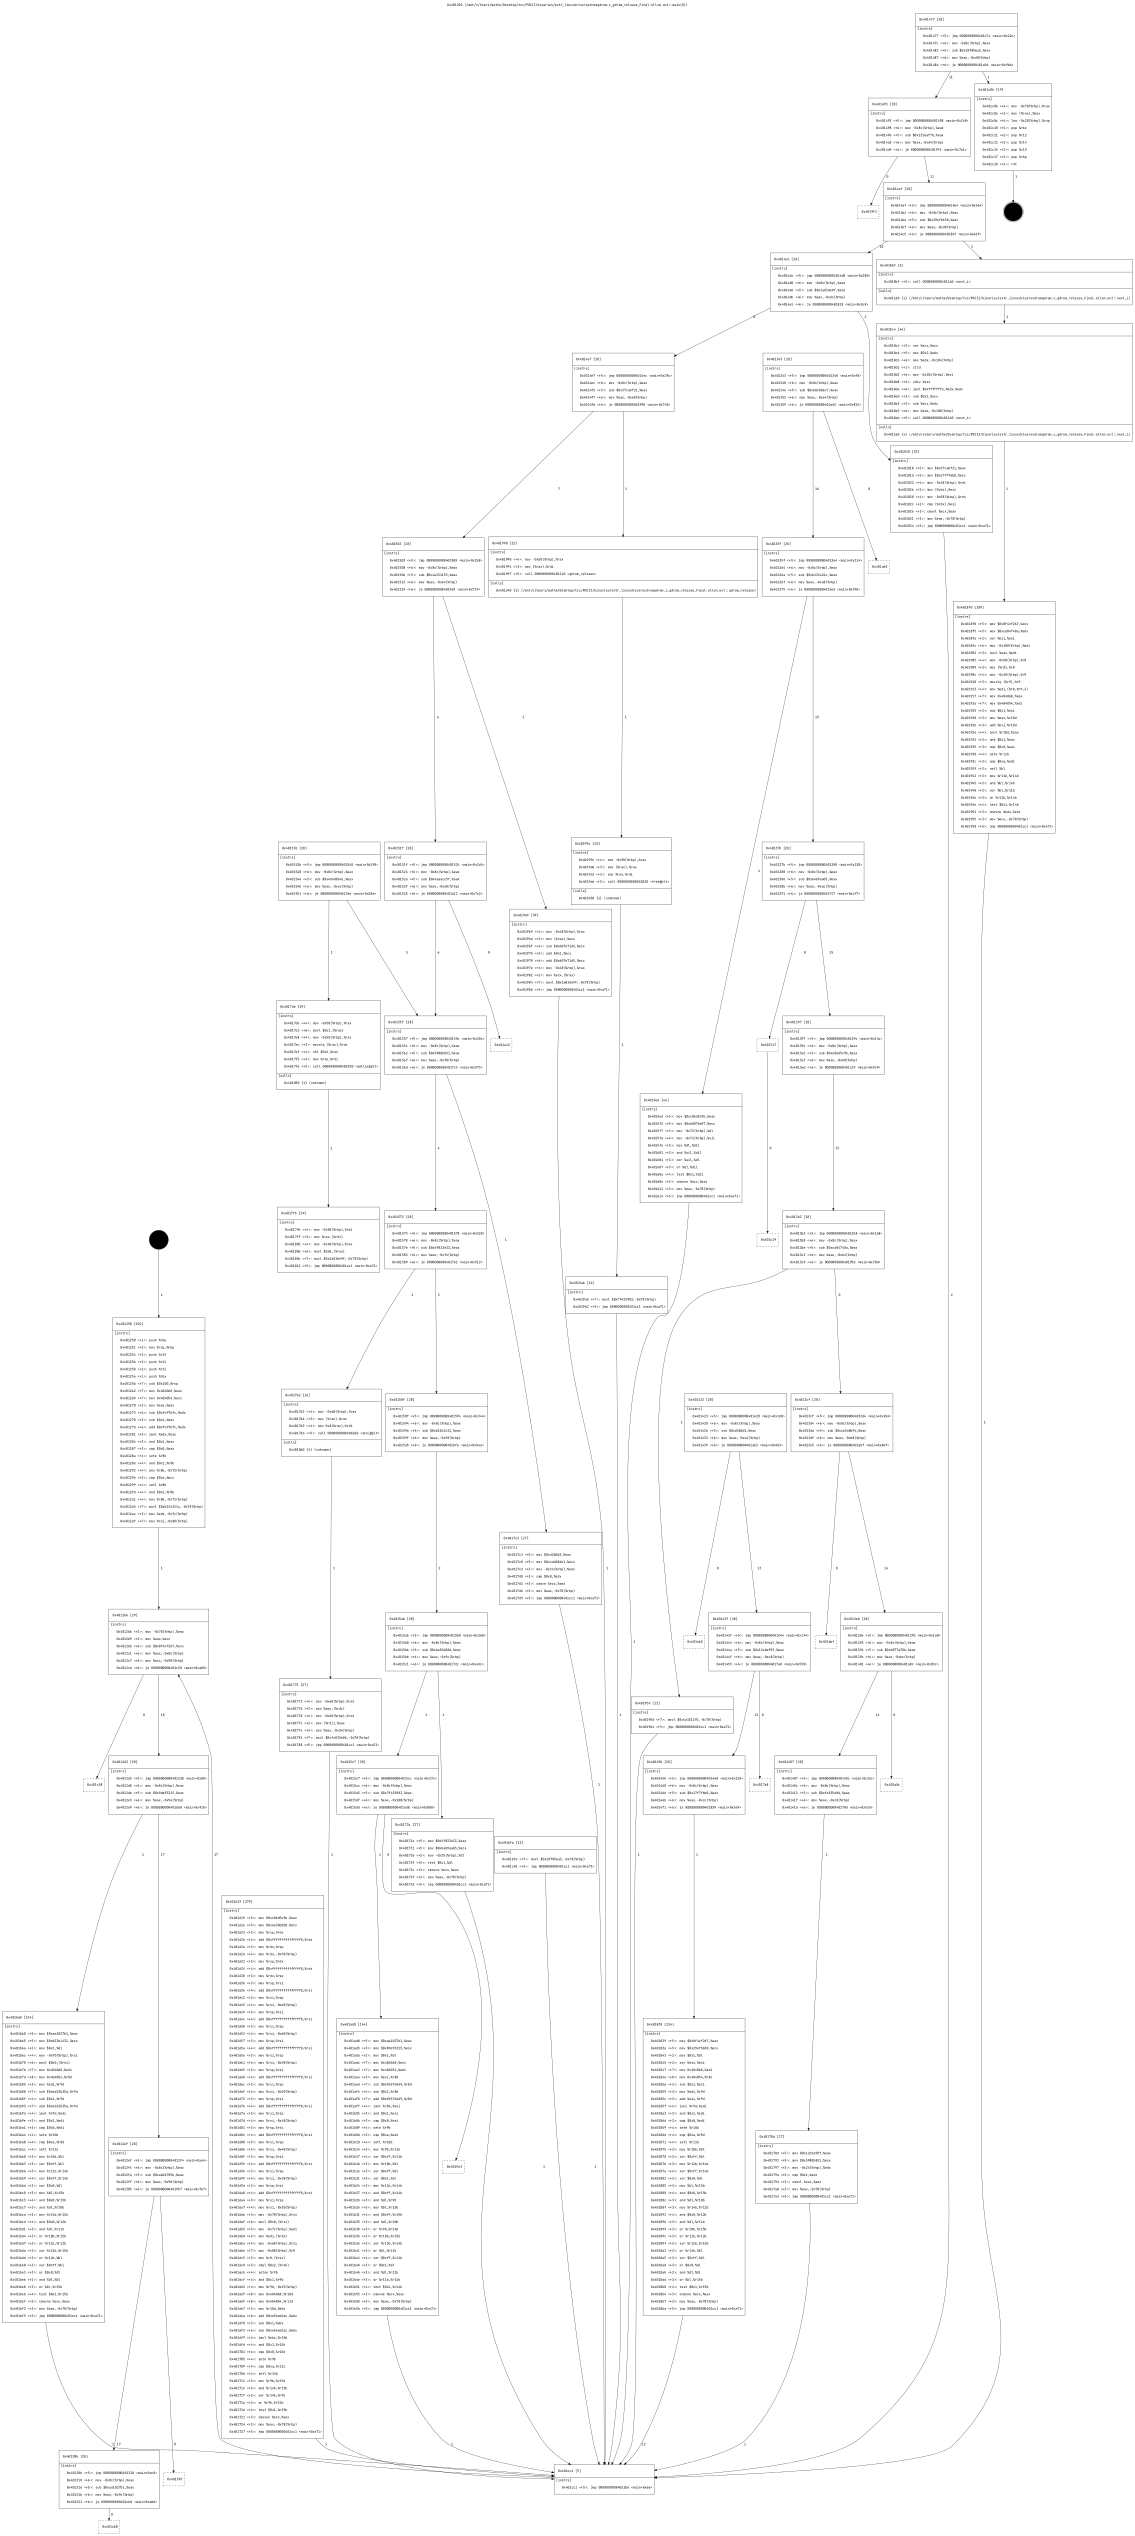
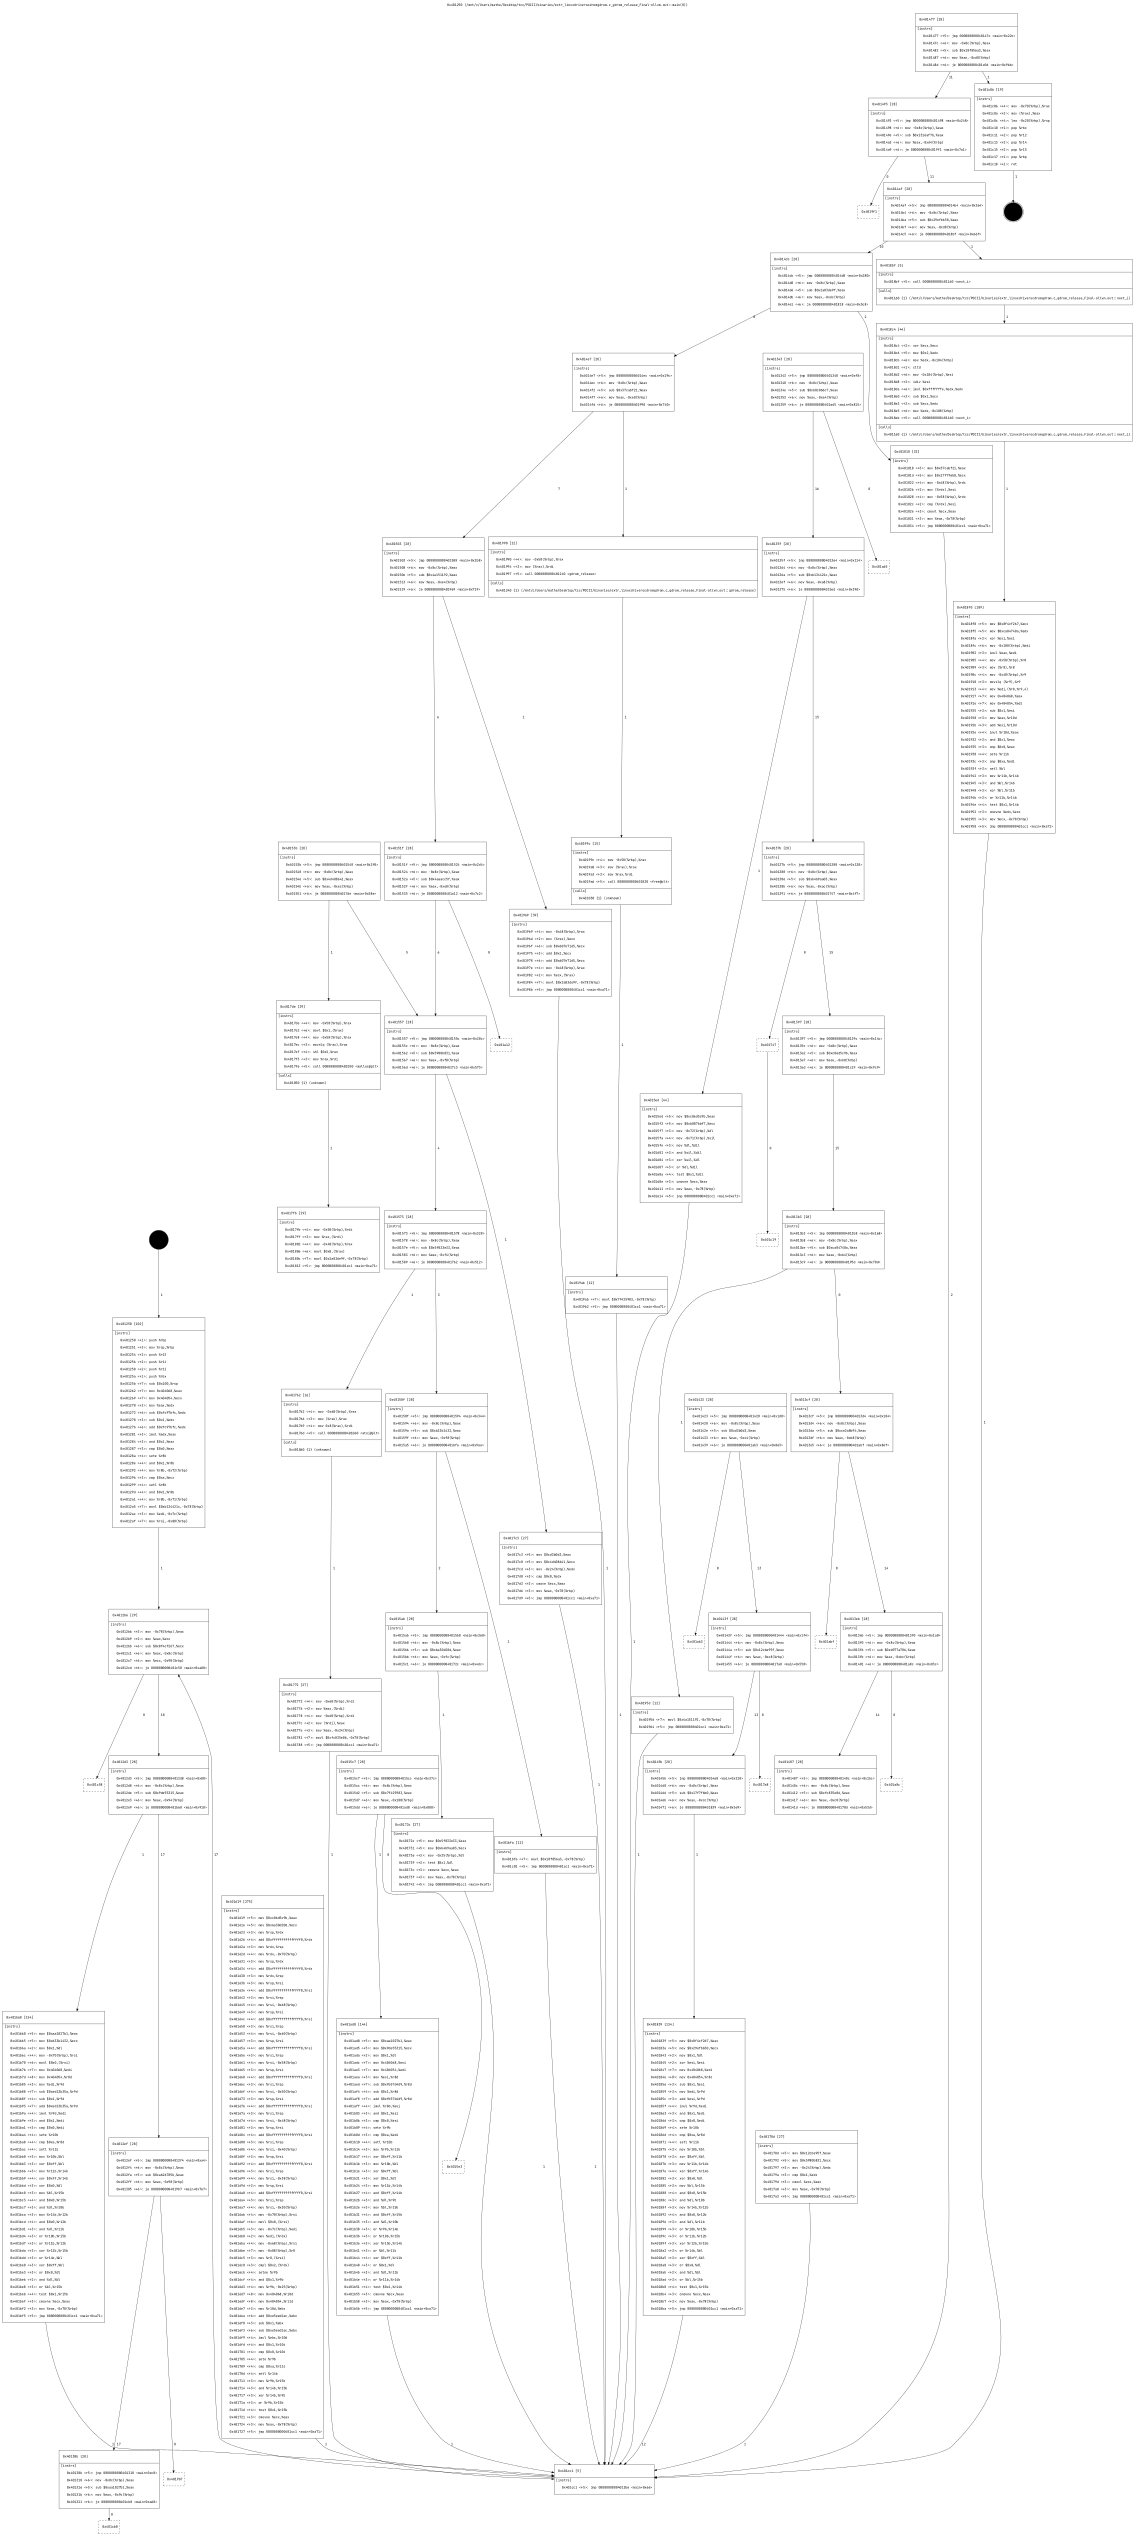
none -> (498, 1642)
(413, 1712) -> none
(816, 1971) -> none
